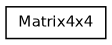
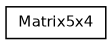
(56, 23) -> (56, 23)
